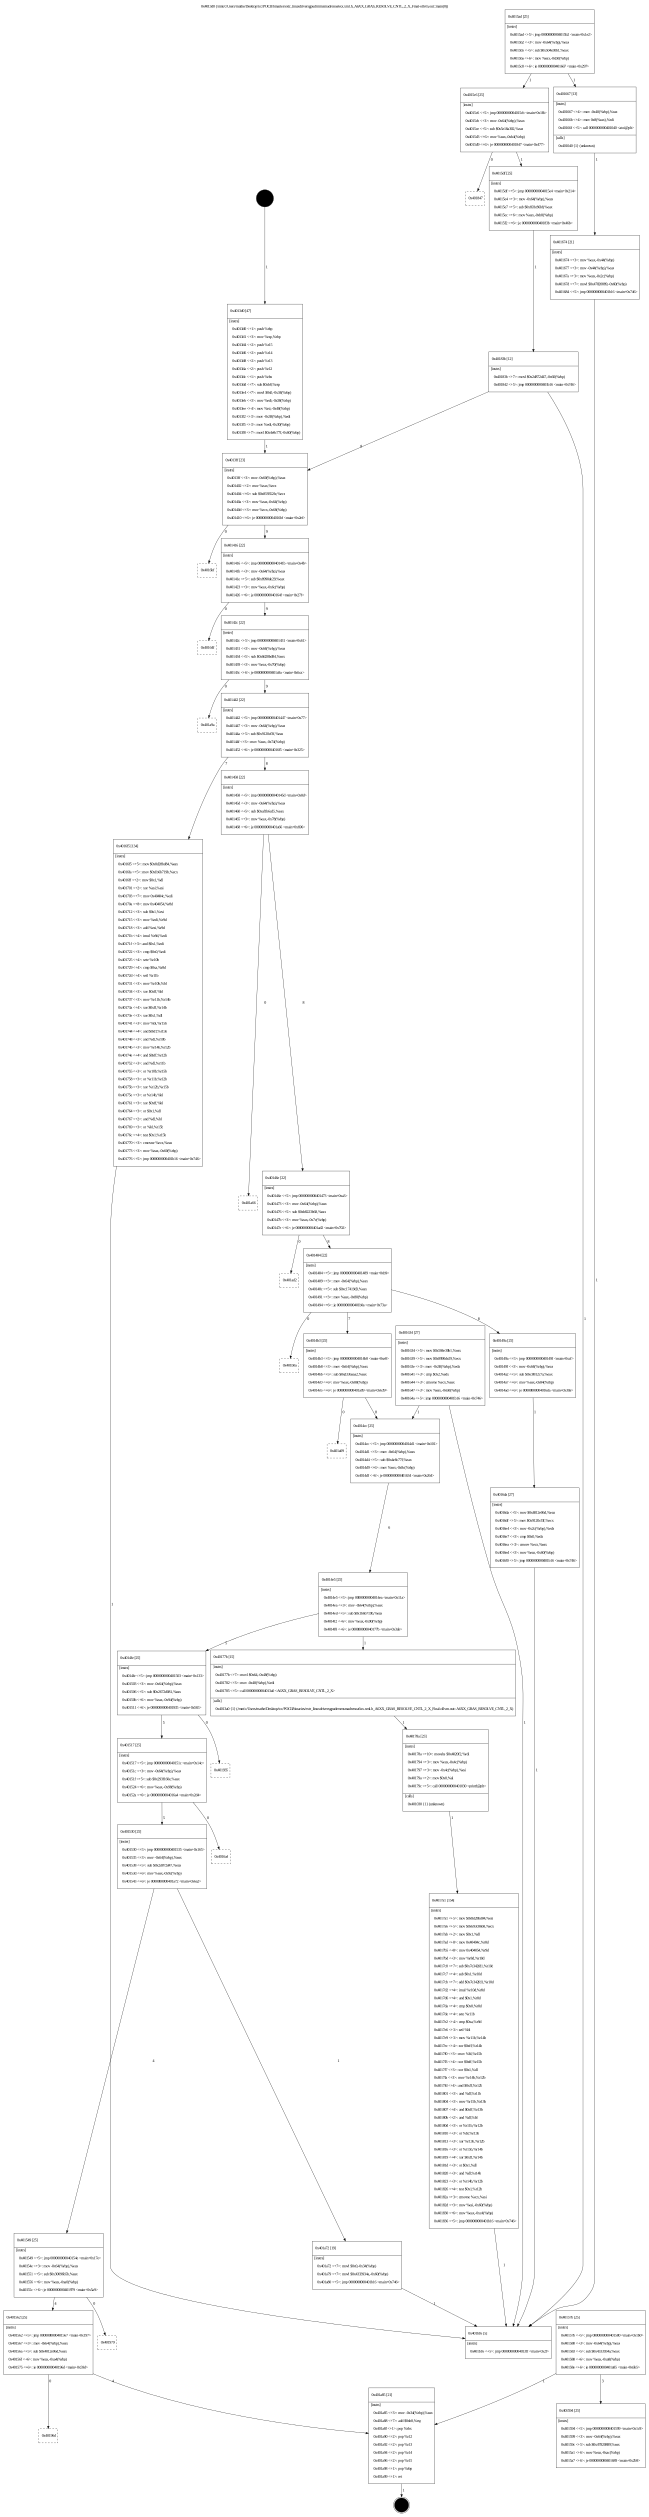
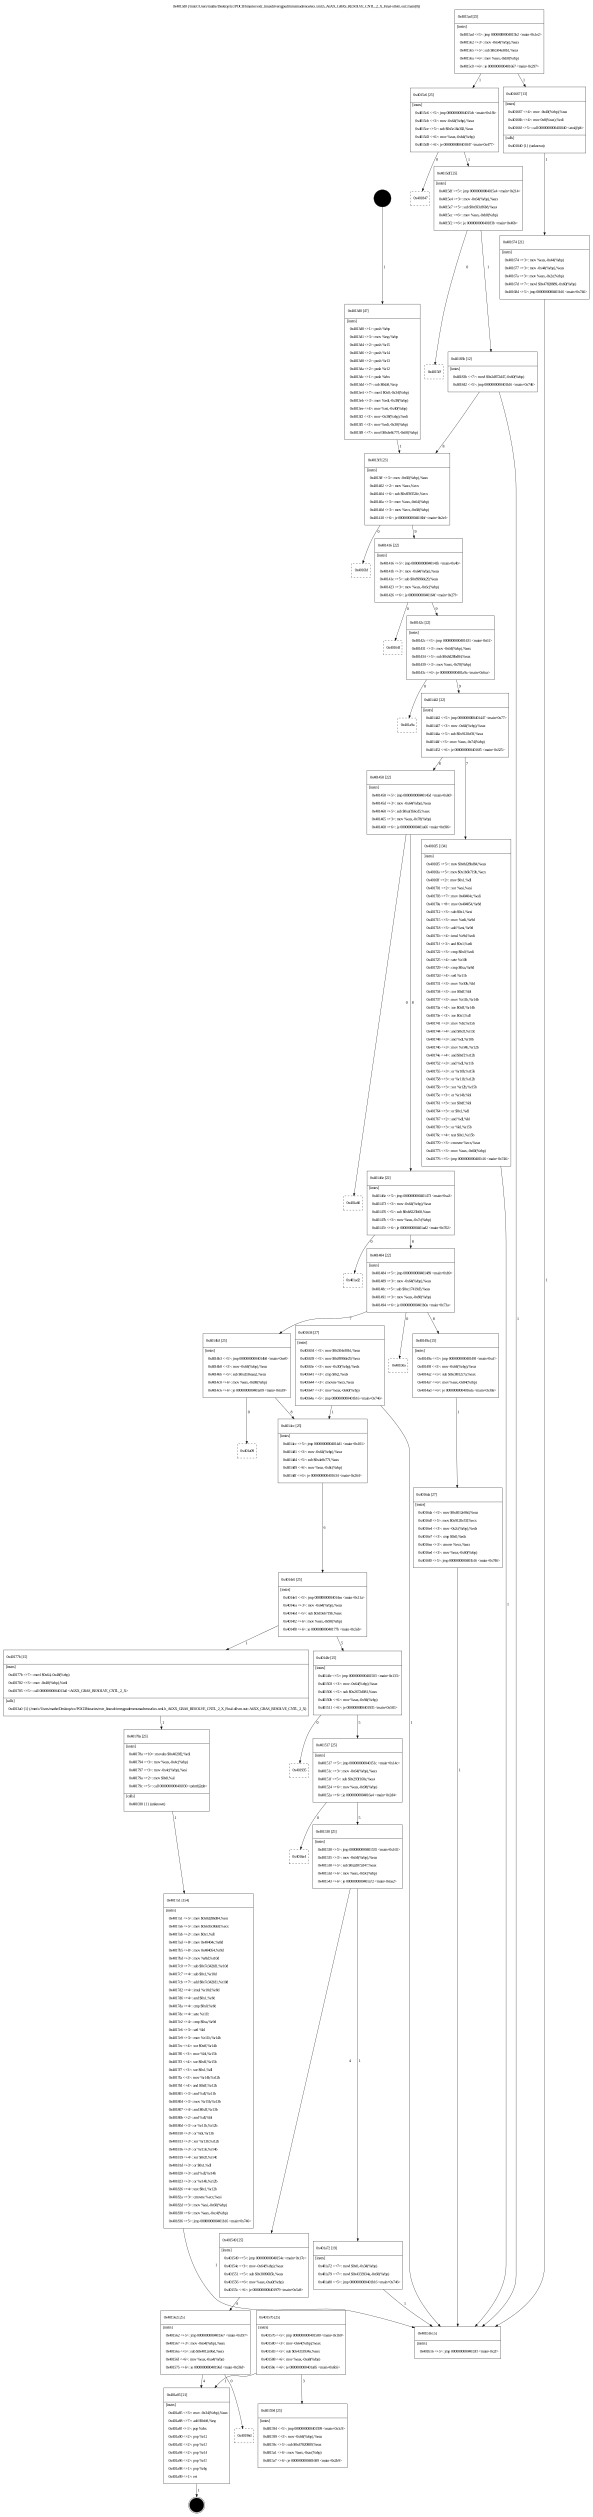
none -> (434, 372)
(107, 2343) -> none
